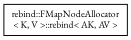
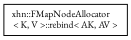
(66, 20) -> (66, 20)
